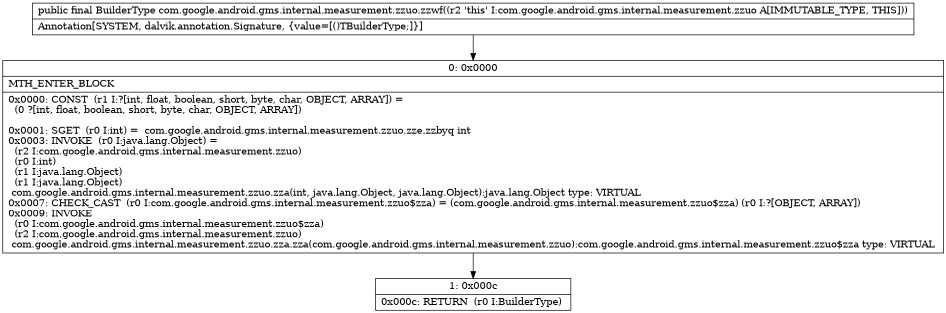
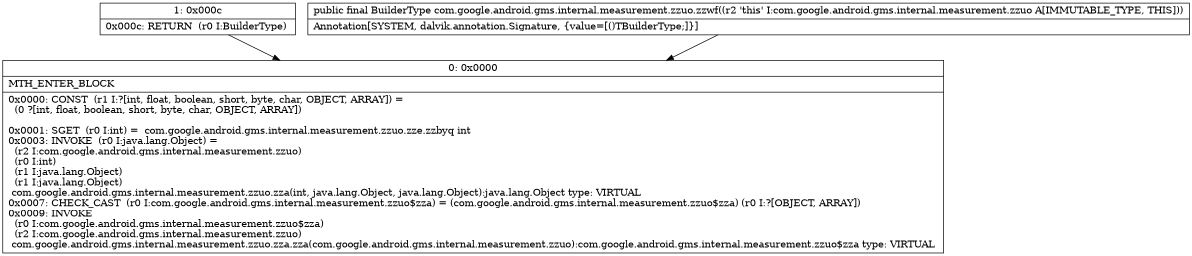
(473, 262) -> (251, 46)
